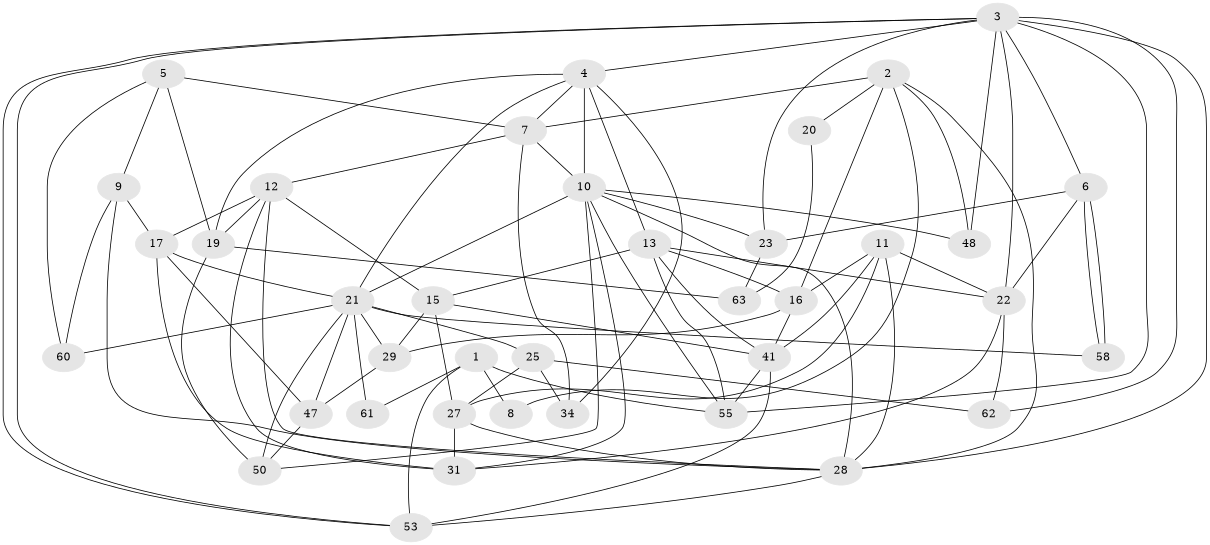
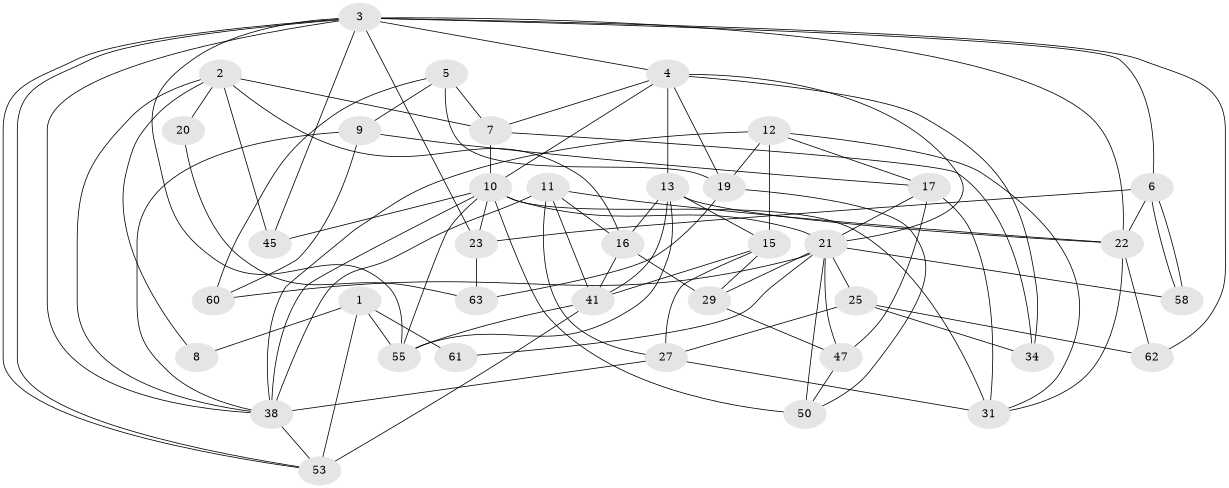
(399, 159) -> none
(969, 244) -> (270, 244)
(841, 471) -> (272, 414)
